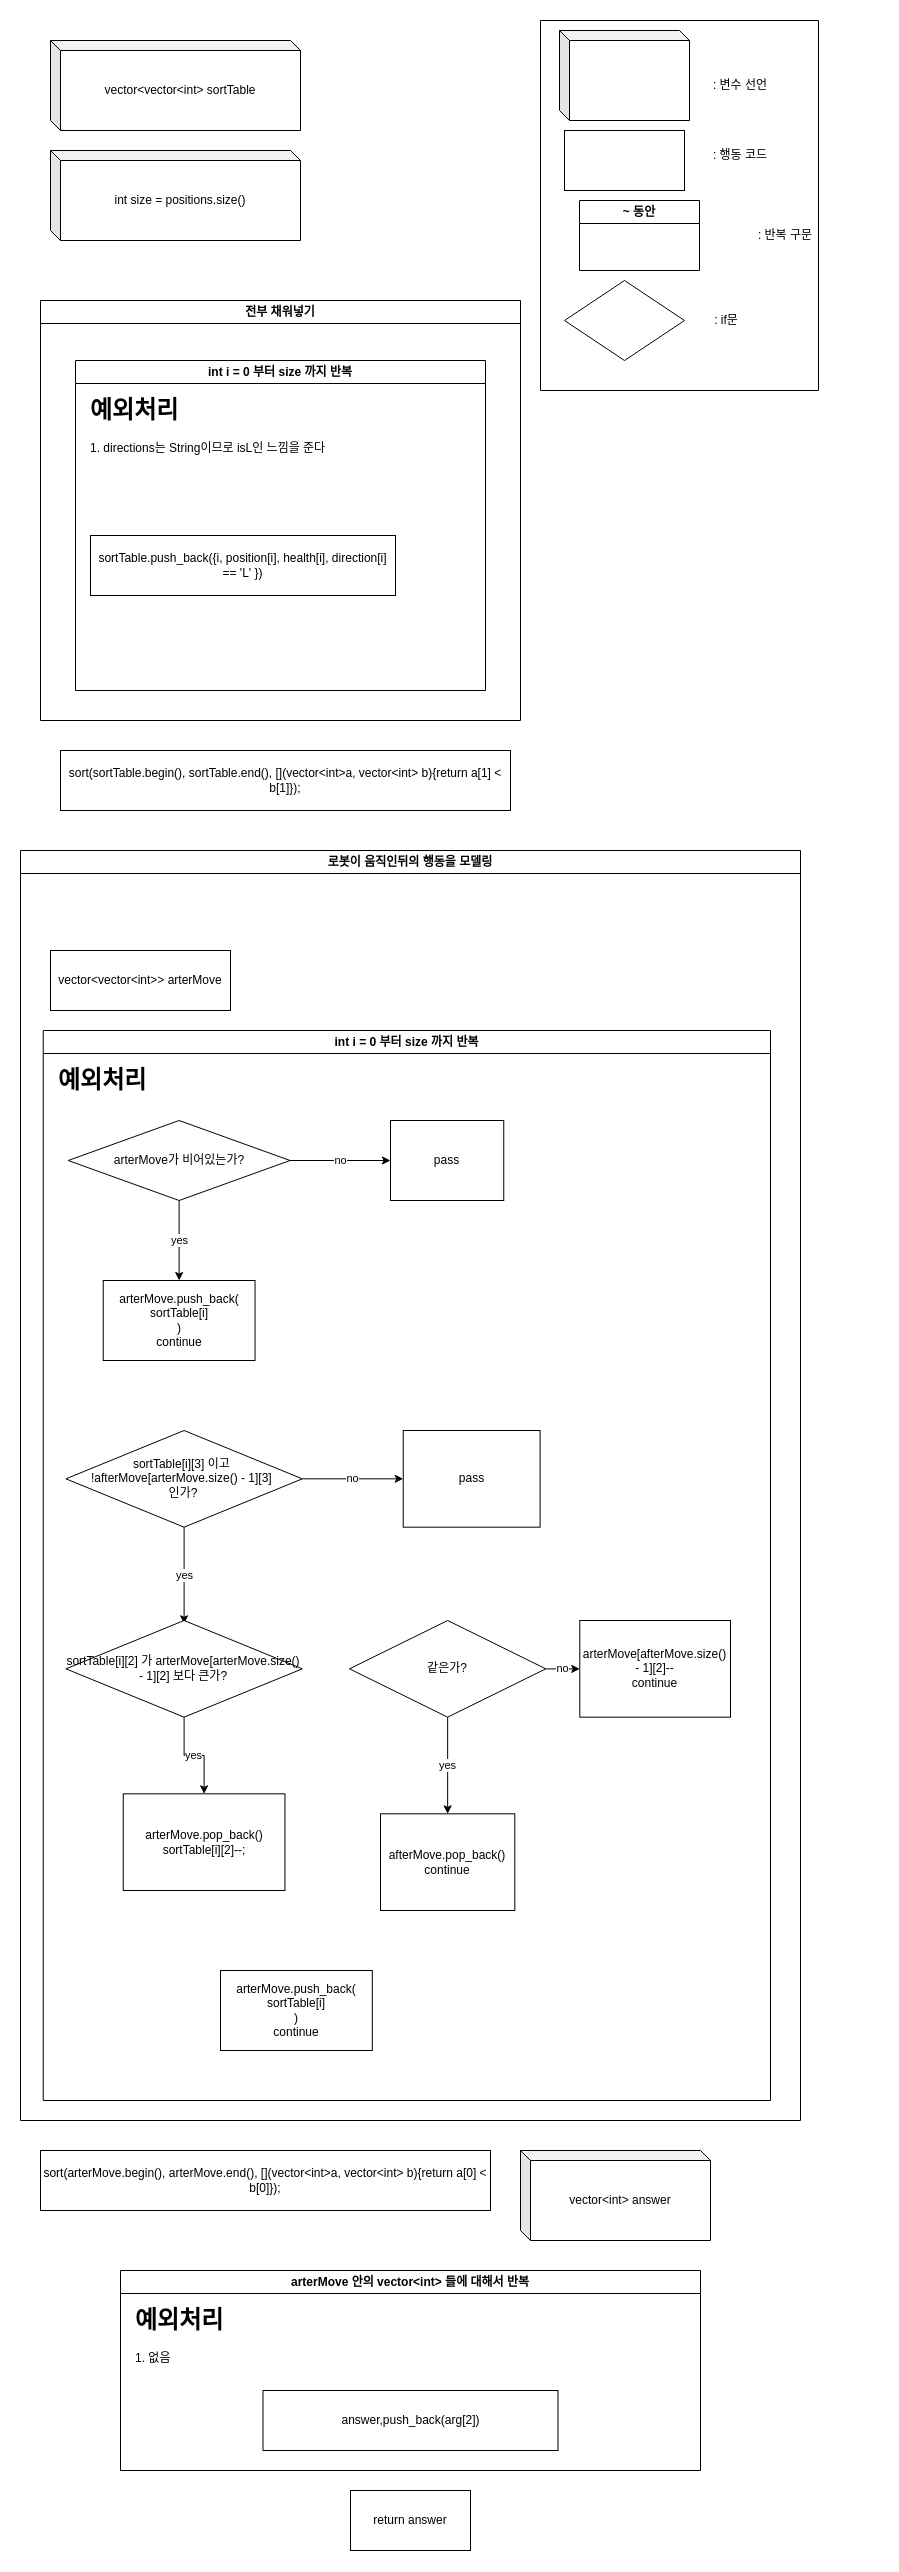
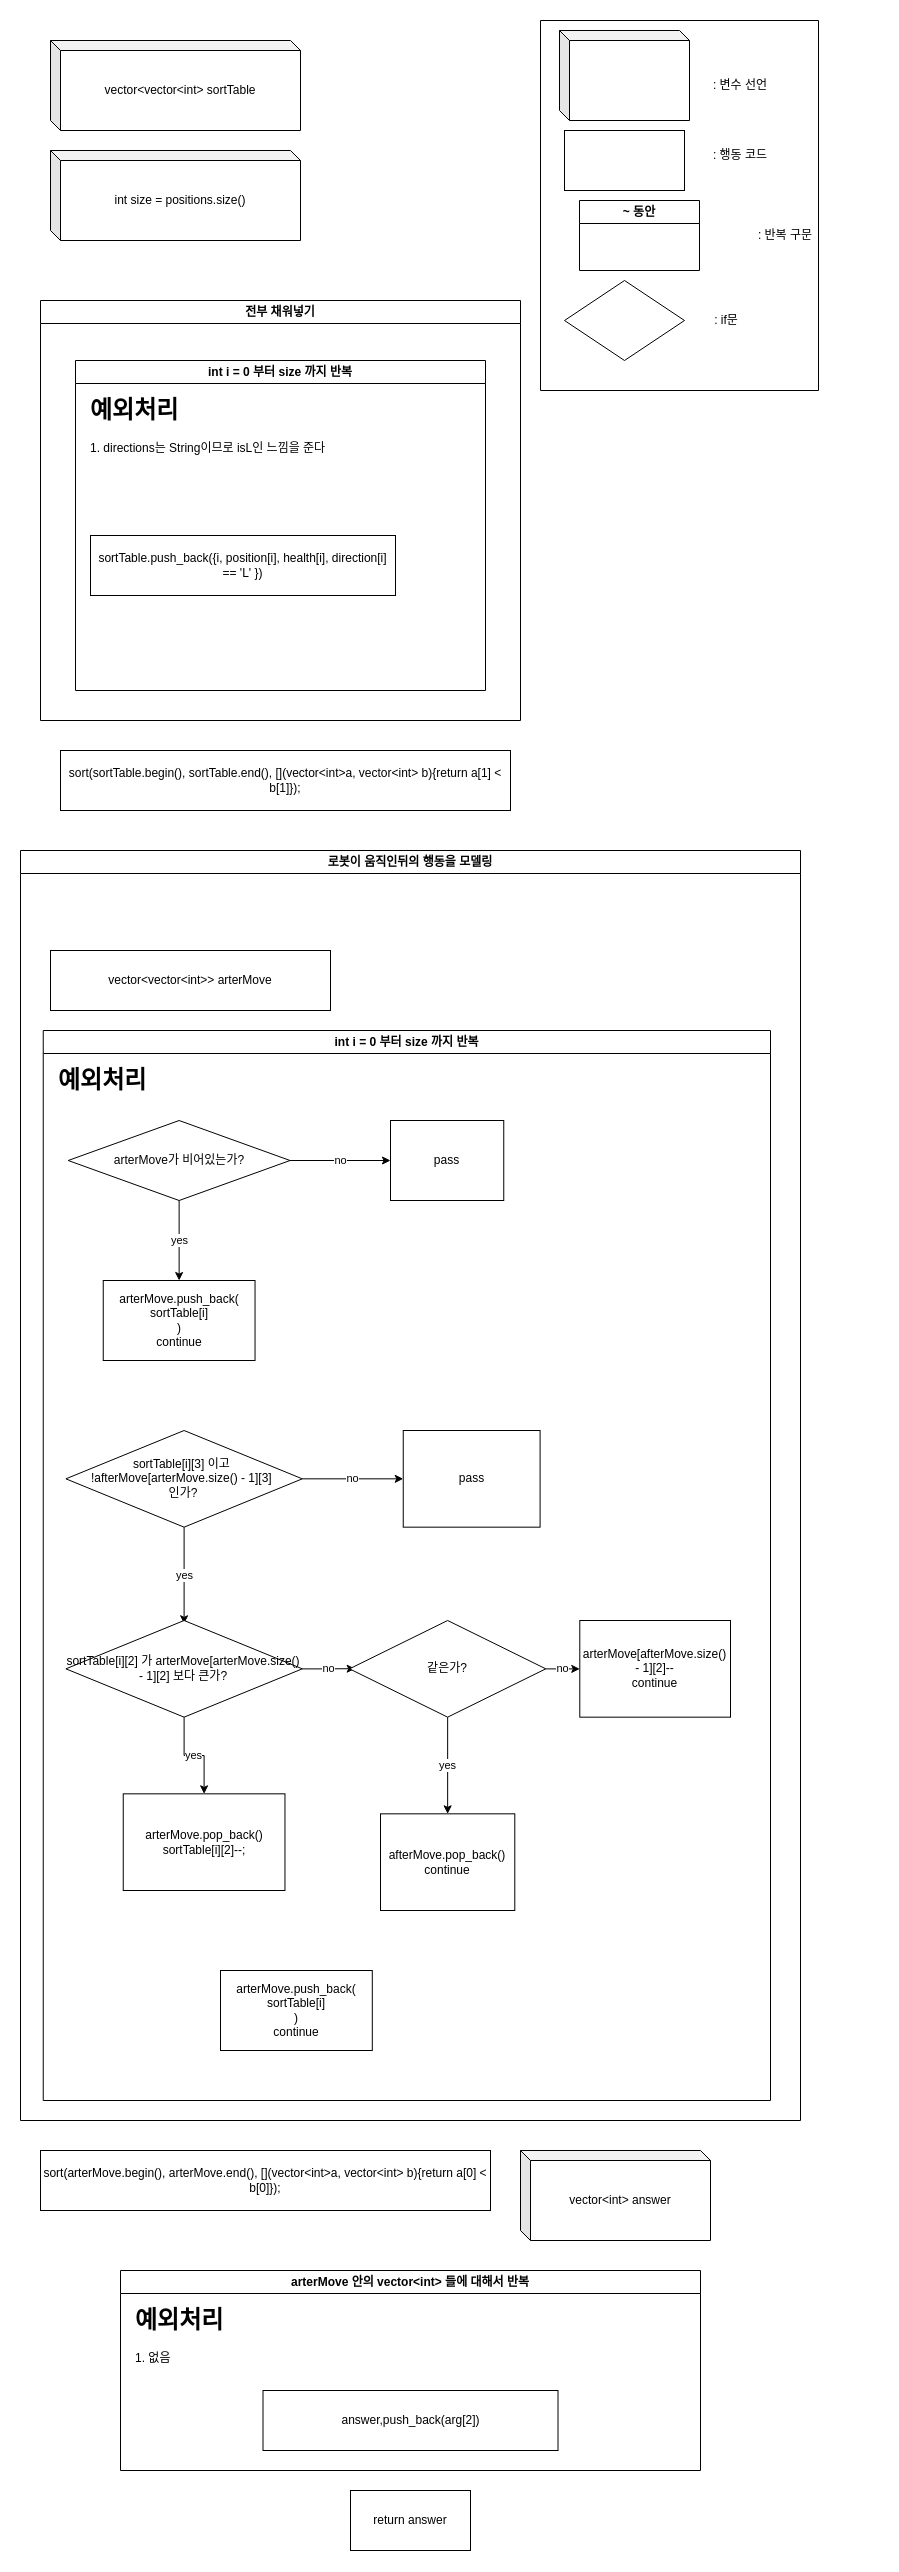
(141, 981) -> (191, 981)
none -> (325, 1669)
